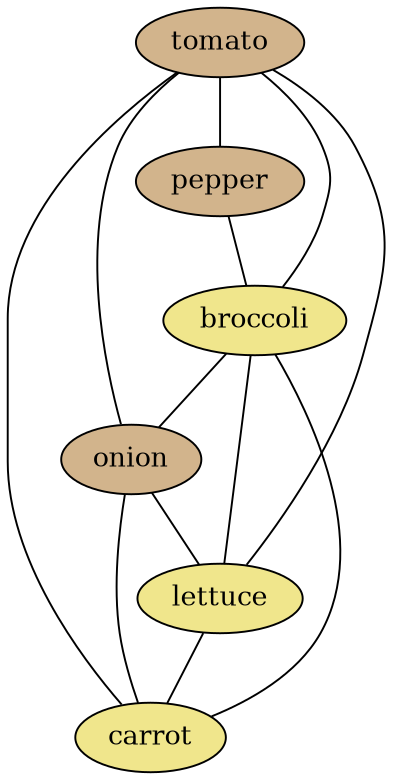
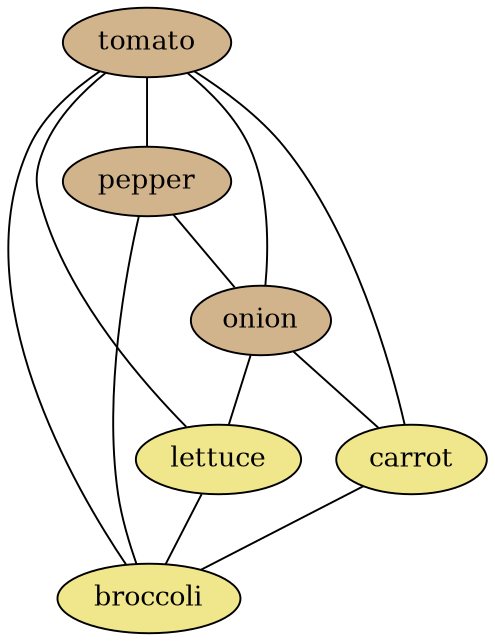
(193, 391) -> (204, 251)
(185, 668) -> none
